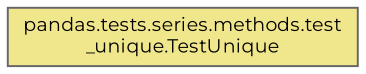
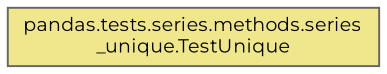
(183, 37) -> (193, 37)
